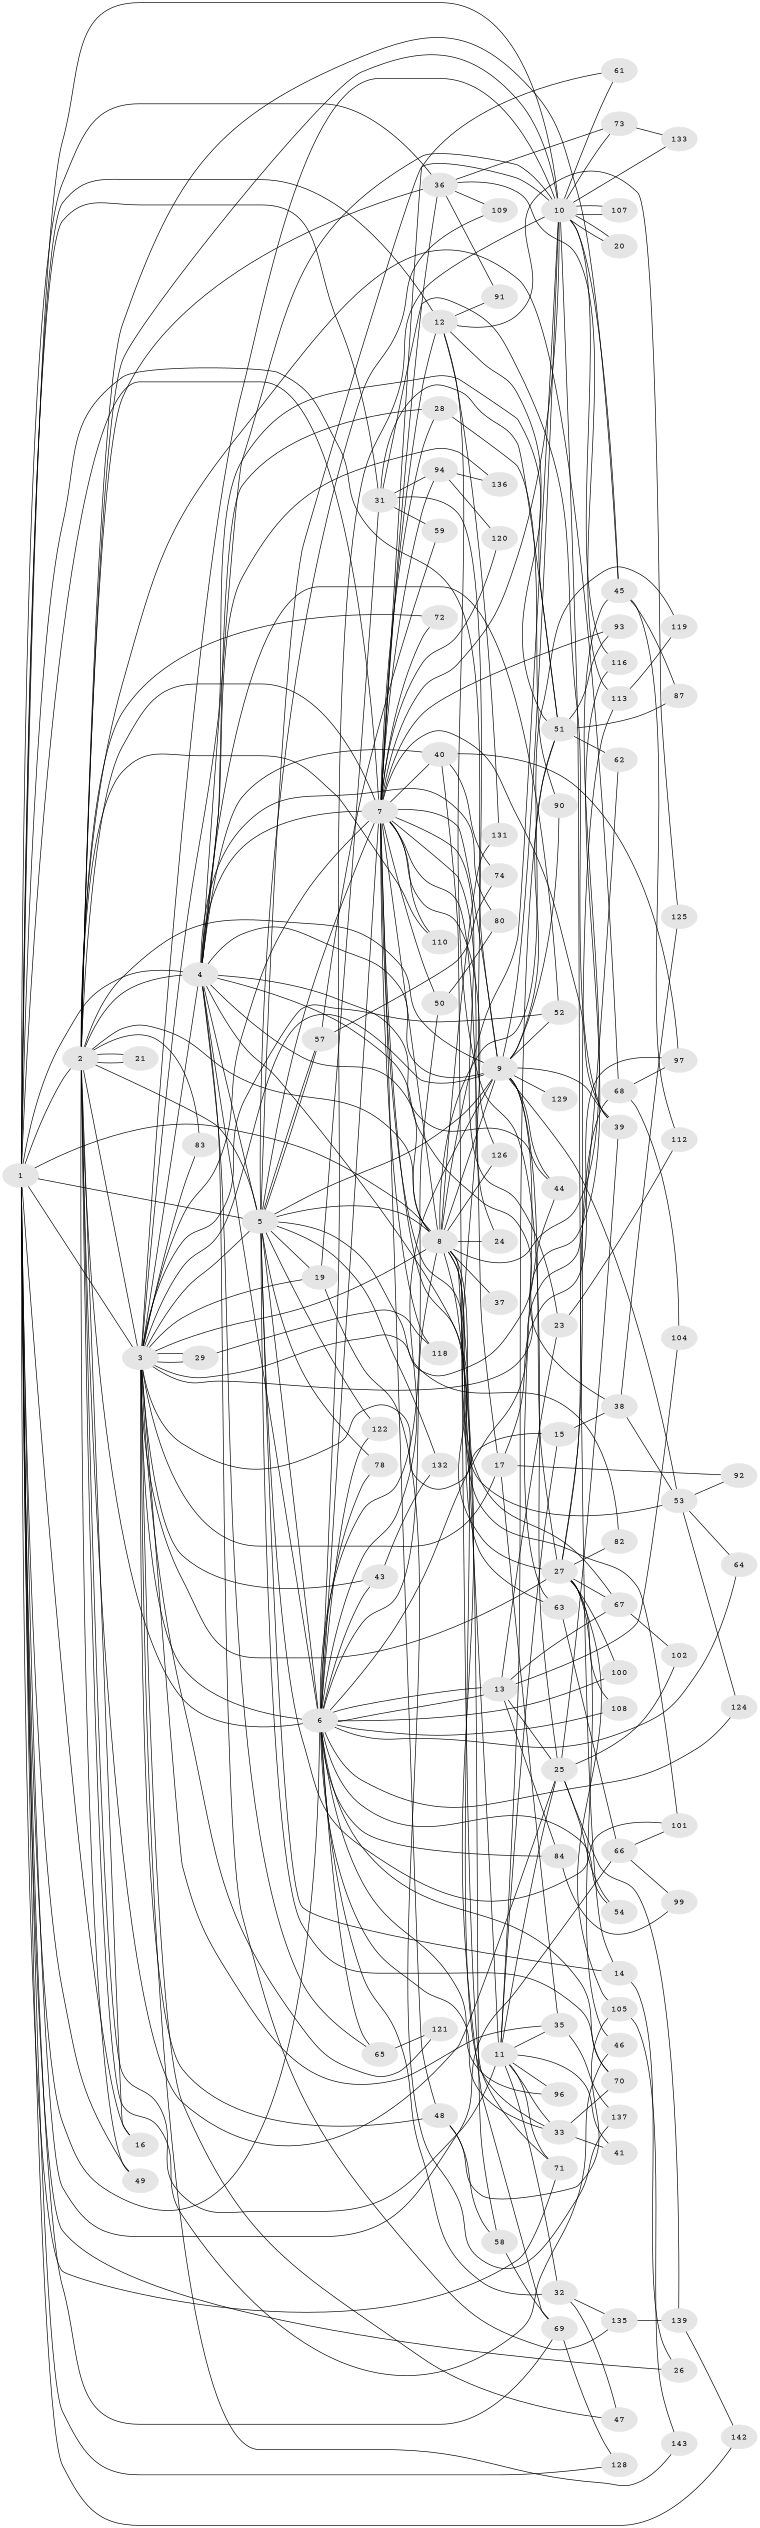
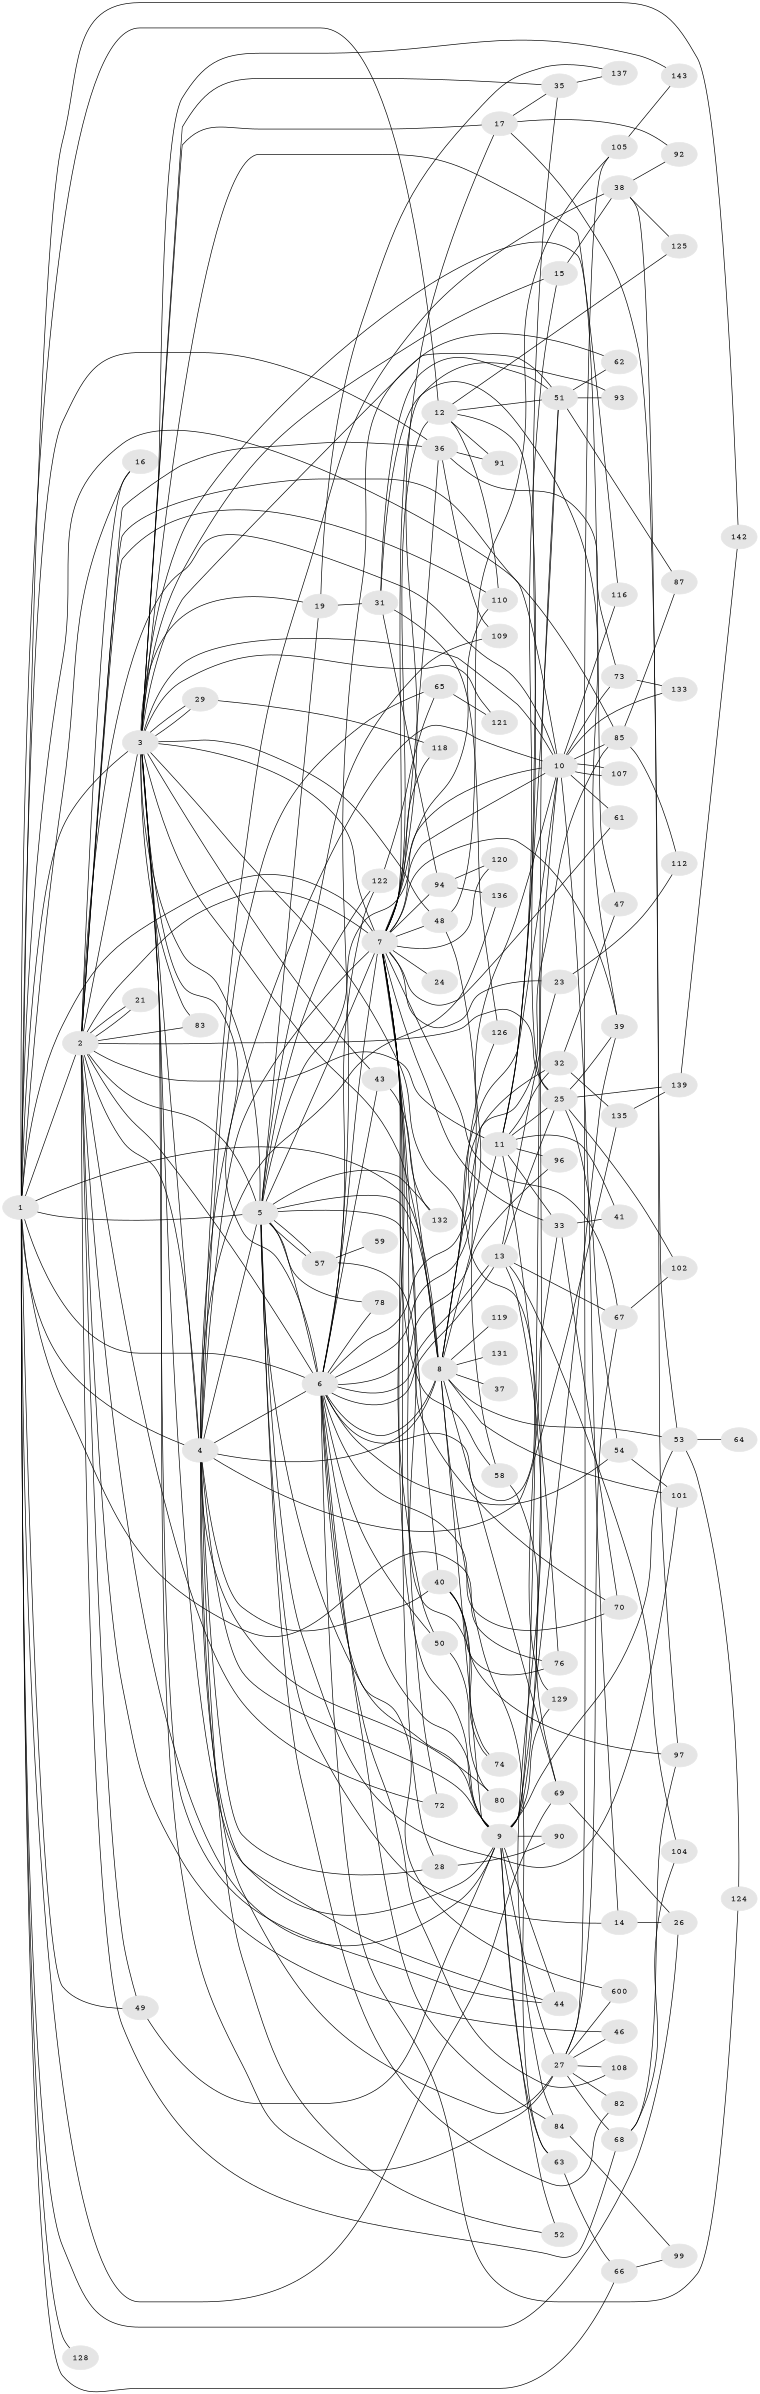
(72, 212) -> none
(619, 246) -> none
(178, 368) -> (379, 2087)
(412, 517) -> none
(482, 577) -> (484, 502)
(619, 591) -> (619, 738)
(619, 699) -> none
(279, 1092) -> none
(247, 1096) -> (447, 1187)
(473, 1241) -> none
(709, 1488) -> (649, 171)
(619, 1673) -> (619, 1991)
(579, 1744) -> none
(649, 1838) -> (649, 1473)
(335, 1891) -> (408, 783)
(559, 2168) -> (559, 1663)
(584, 2399) -> (619, 1858)
